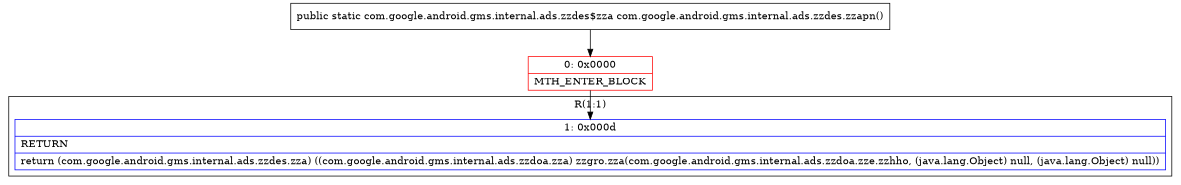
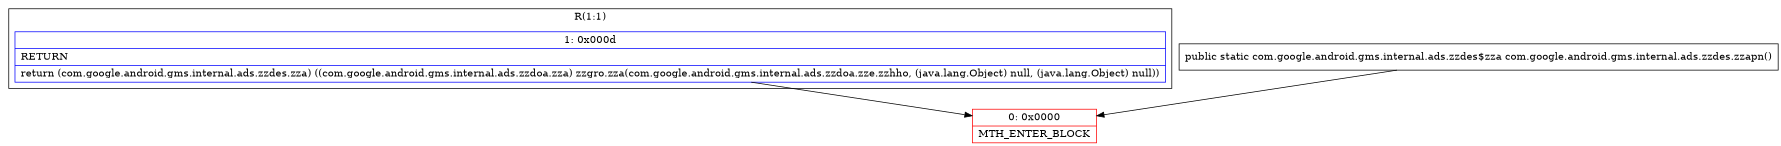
(590, 101) -> (858, 98)
